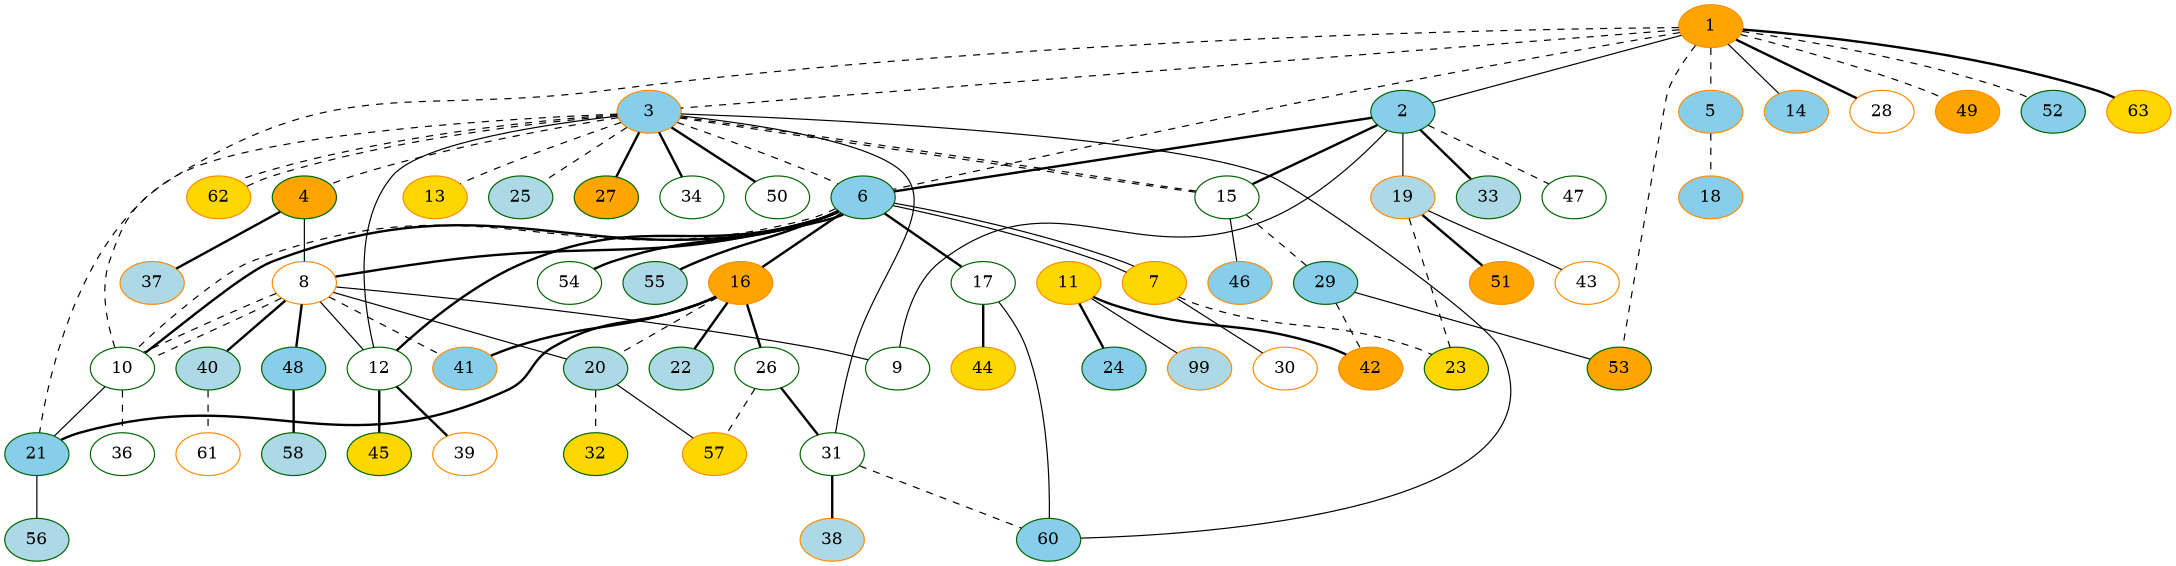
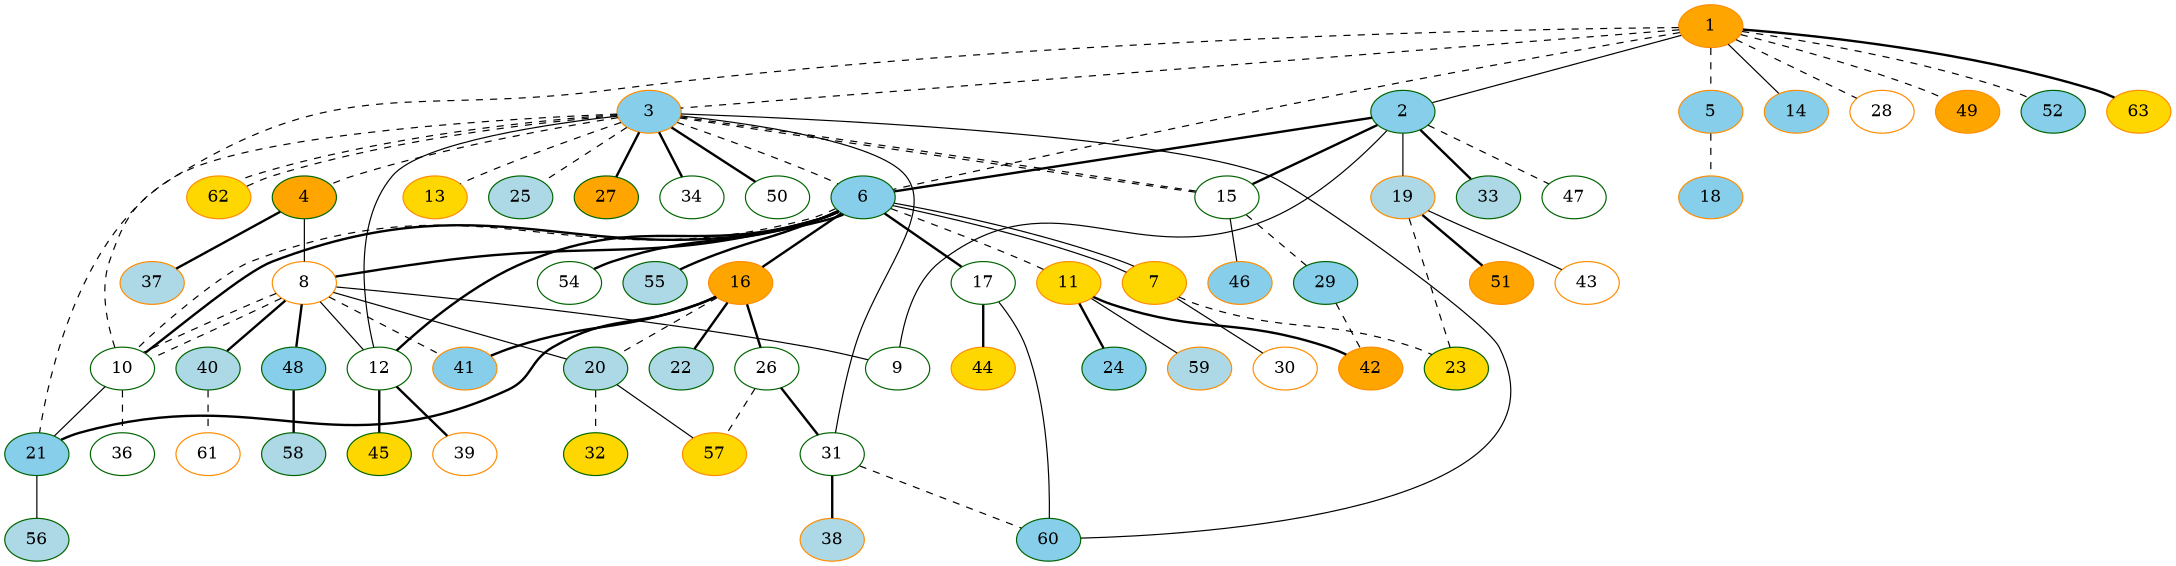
(1796, 69) -> (1796, 69)
none -> (964, 236)
(1200, 369) -> (1200, 369)
(1619, 369) -> none
